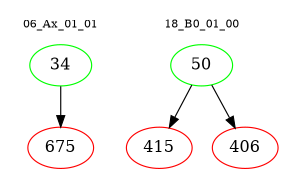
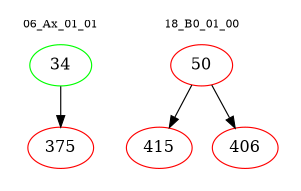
(202, 65) -> (202, 65)
(61, 148) -> (61, 148)
